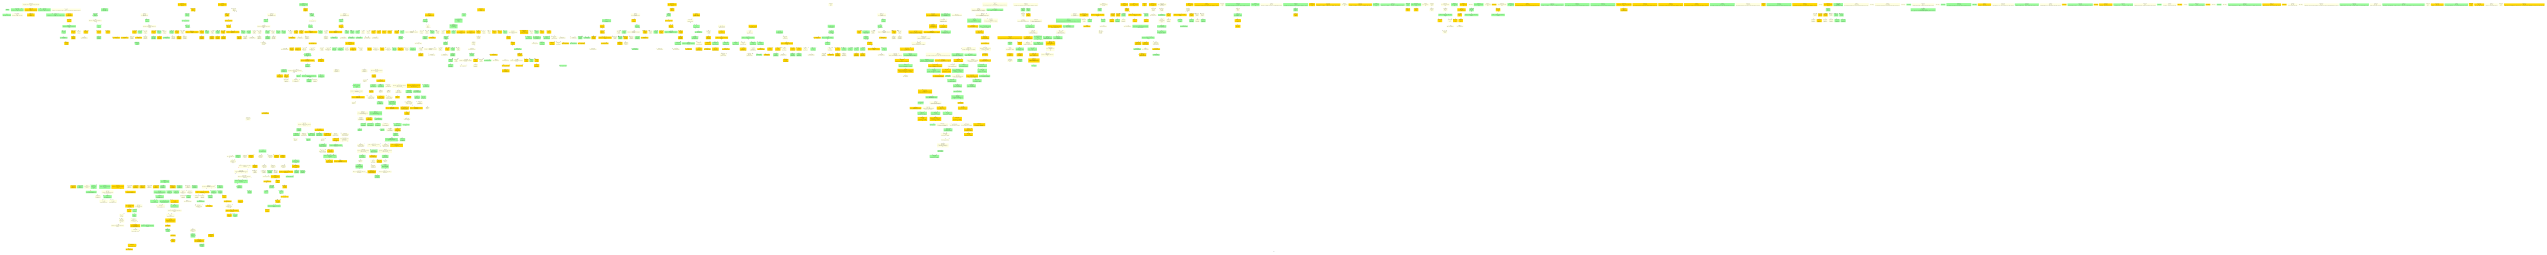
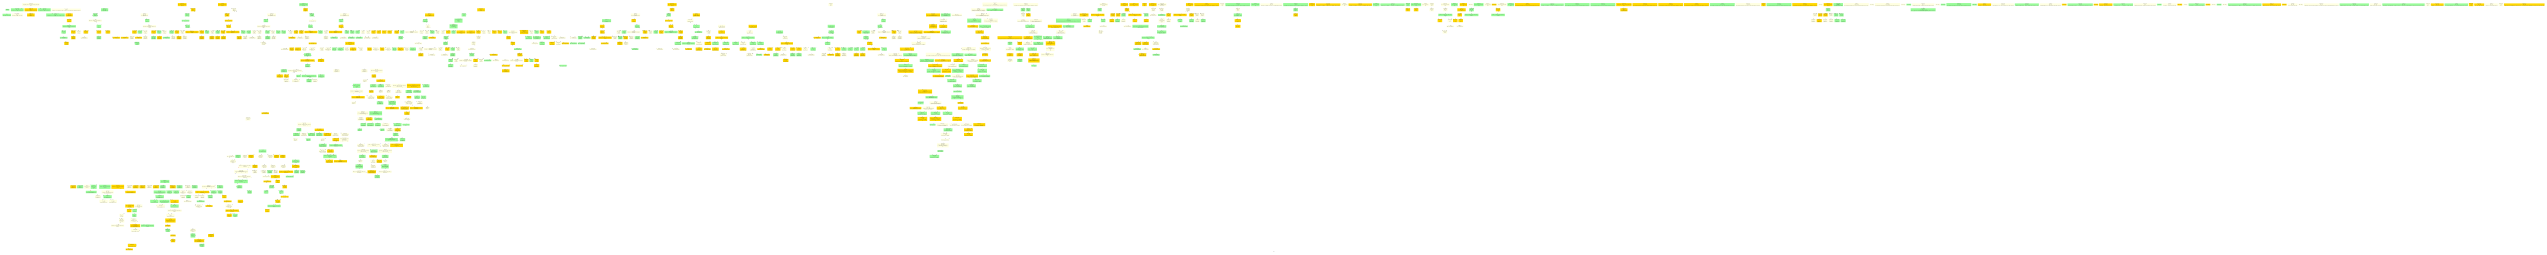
(581, 43) -> (581, 43)
